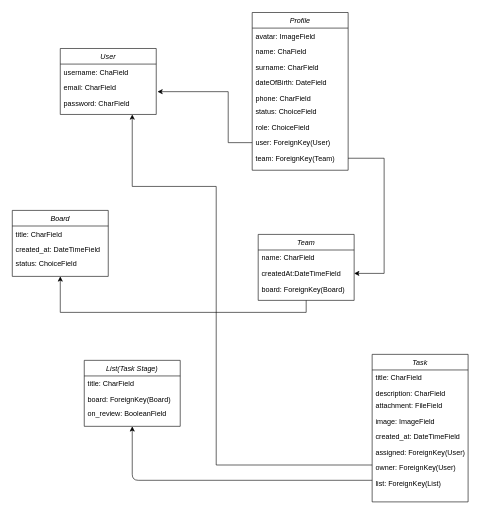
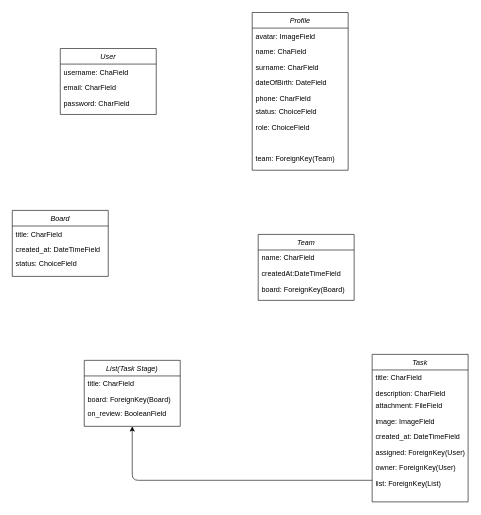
(196, 91) -> none
(300, 143) -> none
(174, 186) -> none
(372, 273) -> none
(183, 312) -> none
